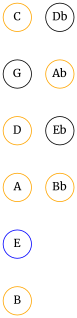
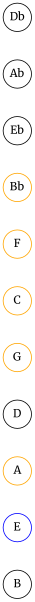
(17, 74) -> (17, 358)
(60, 74) -> (17, 74)
(17, 131) -> (17, 414)
none -> (17, 244)
(17, 301) -> (17, 584)
